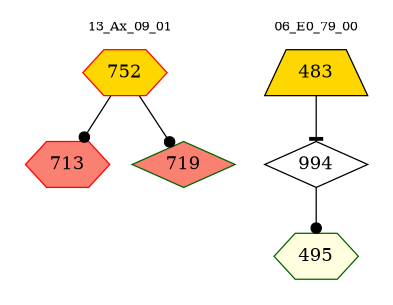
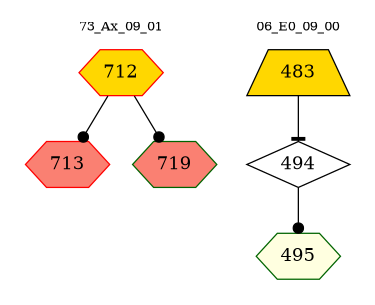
(130, 27) -> (121, 27)
(316, 27) -> (298, 27)
(125, 73) -> (121, 73)
(184, 164) -> (175, 164)
(316, 164) -> (298, 164)
